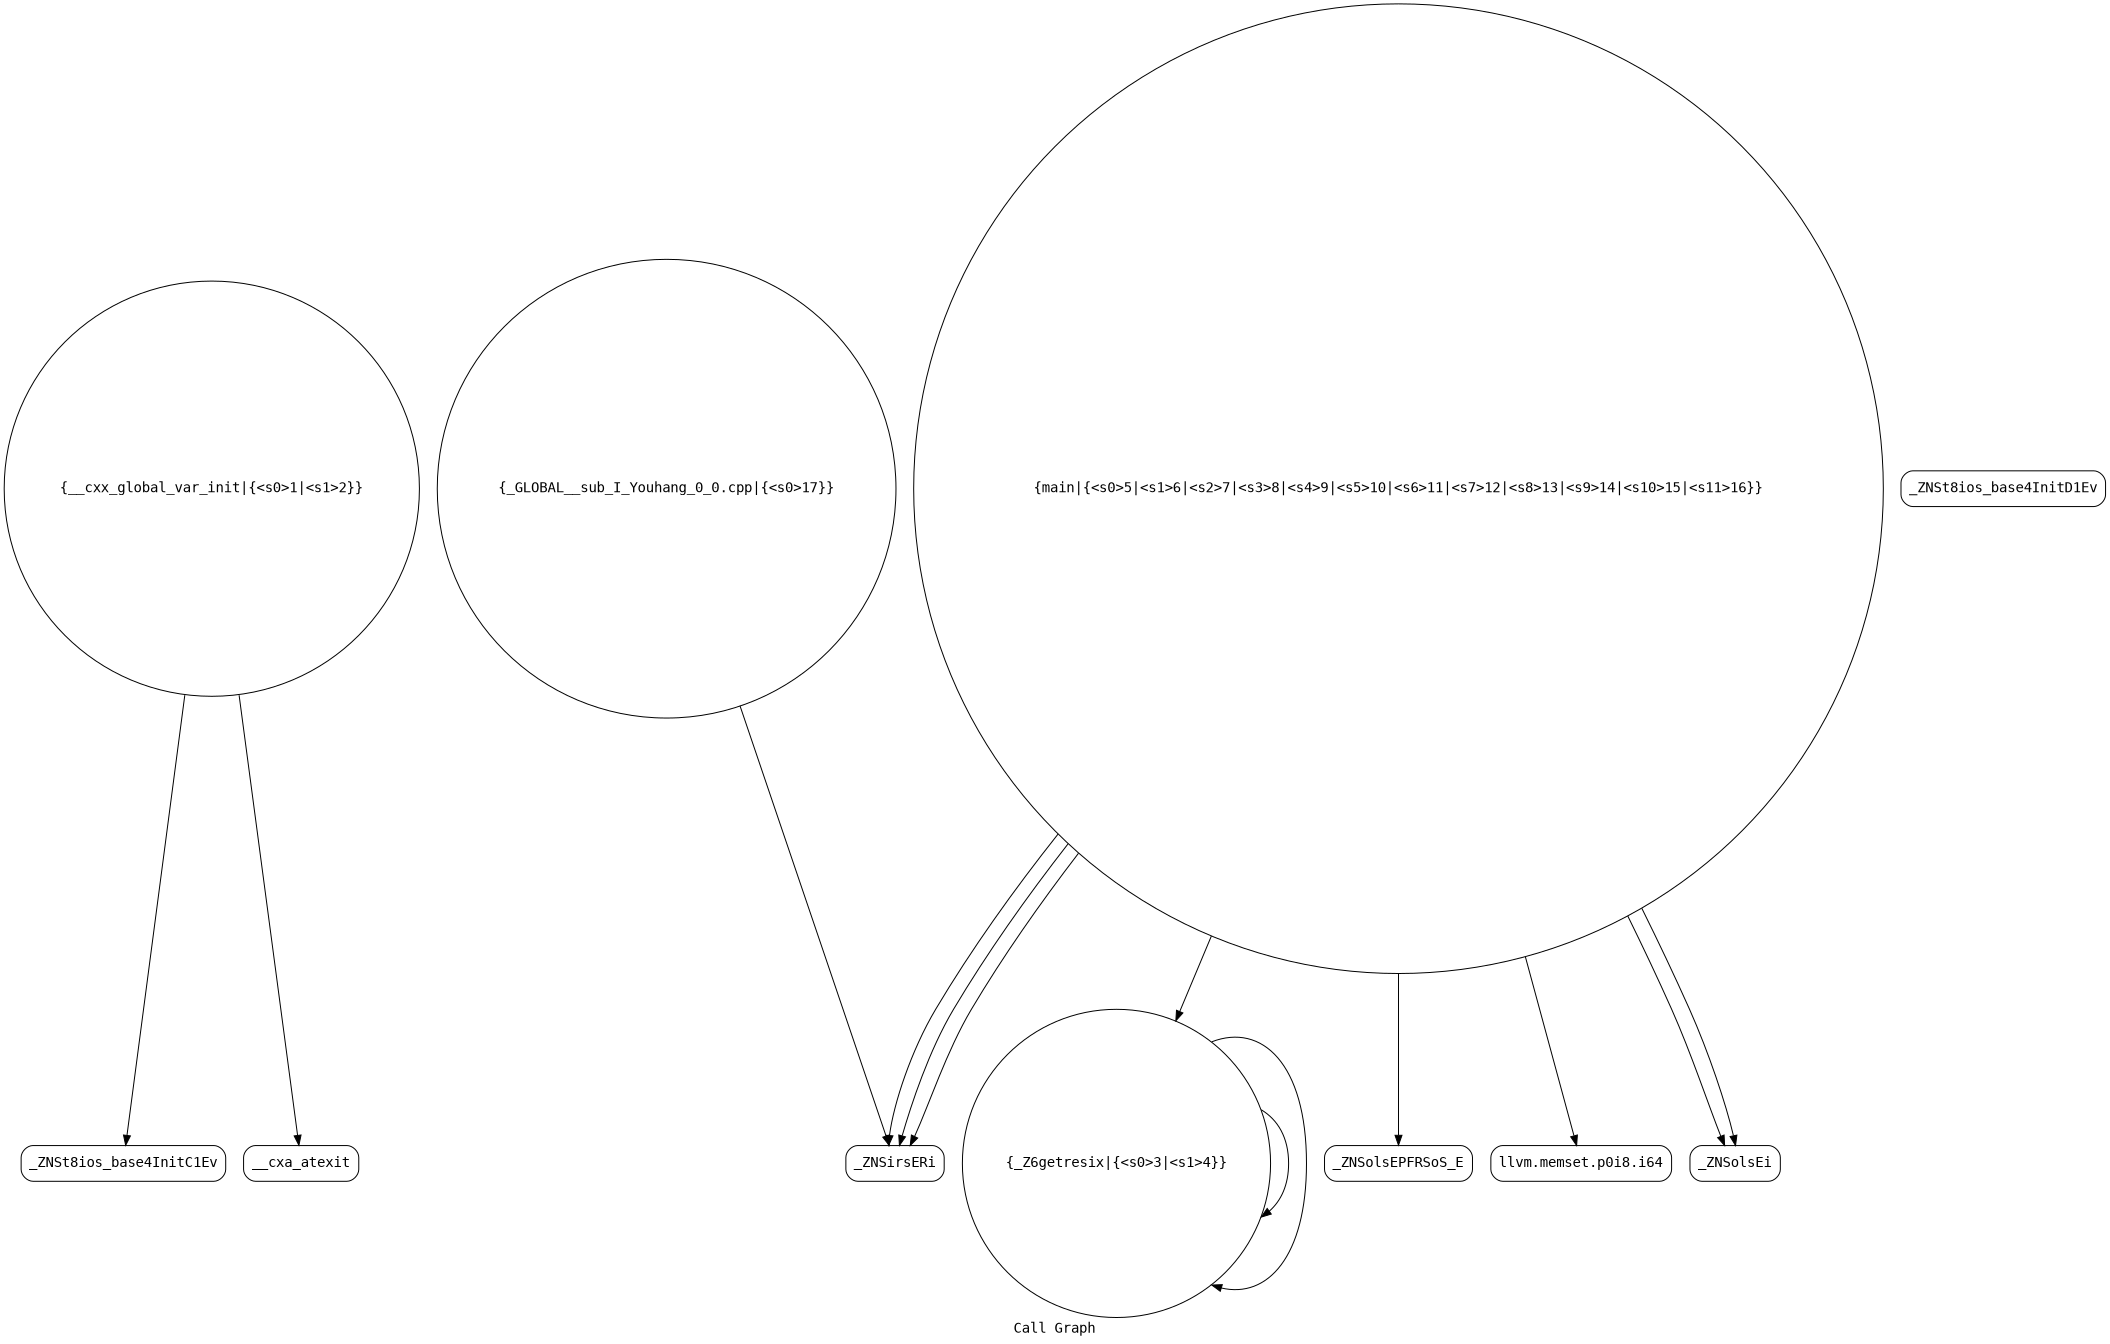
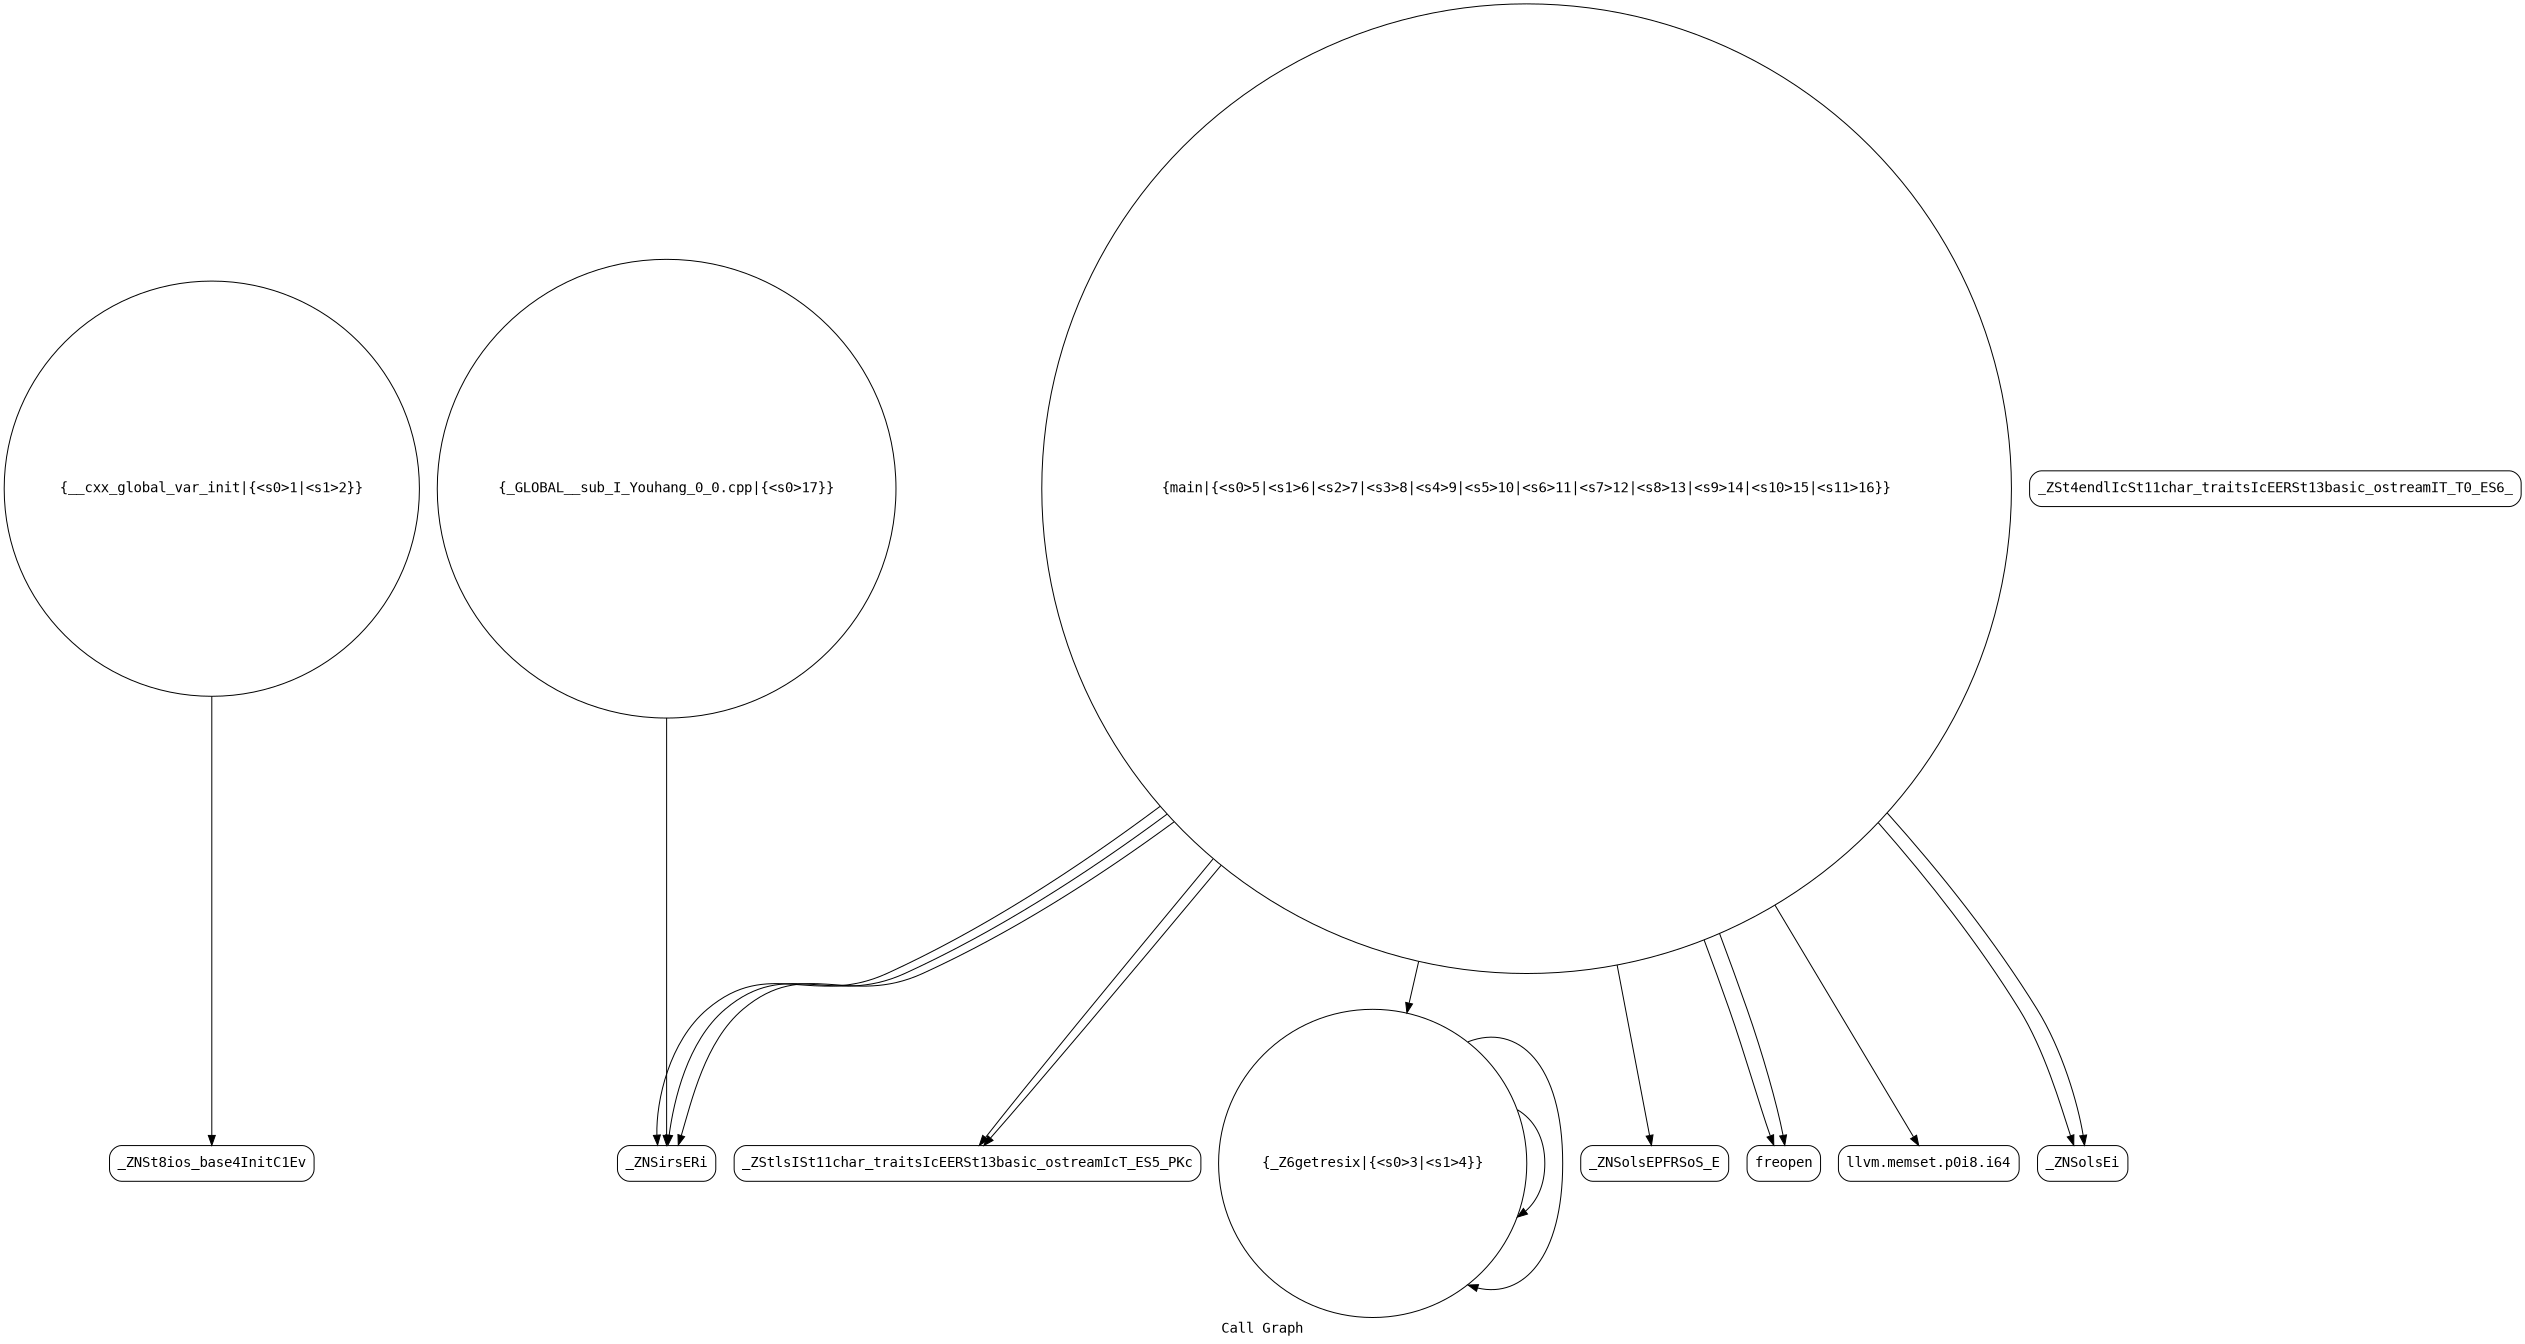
(2003, 489) -> none
none -> (2275, 489)
(301, 1163) -> none
none -> (968, 1163)
none -> (1784, 1163)
